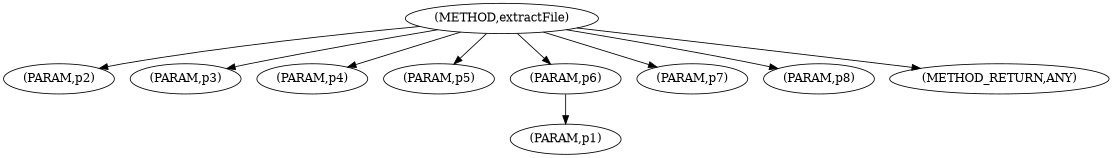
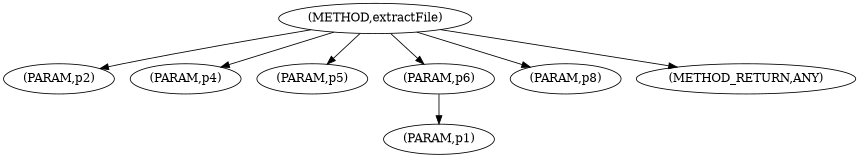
(186, 79) -> none
(692, 79) -> none
